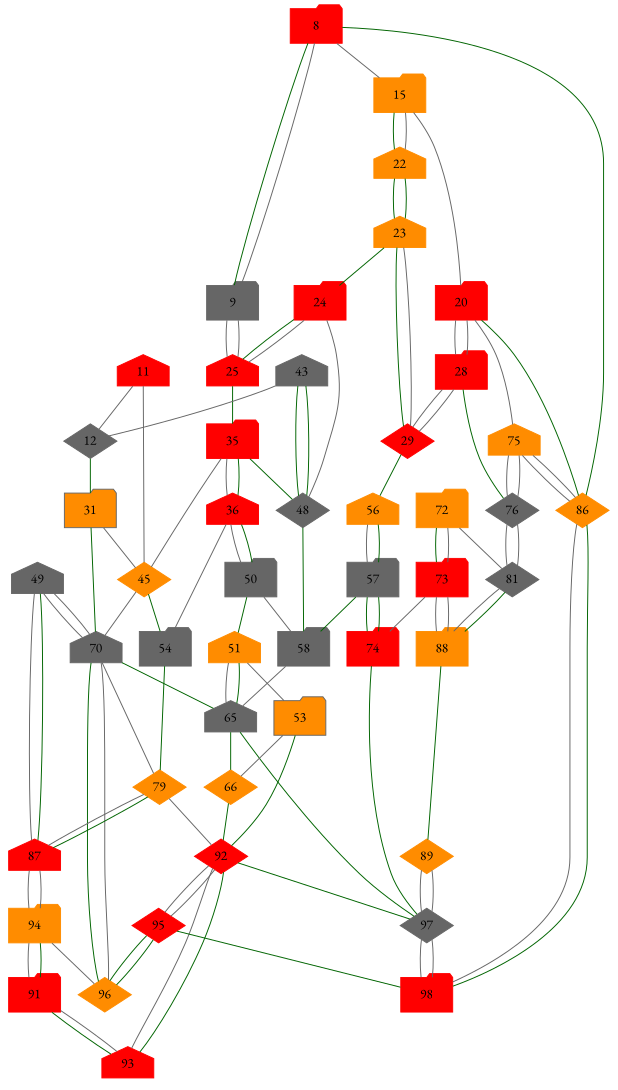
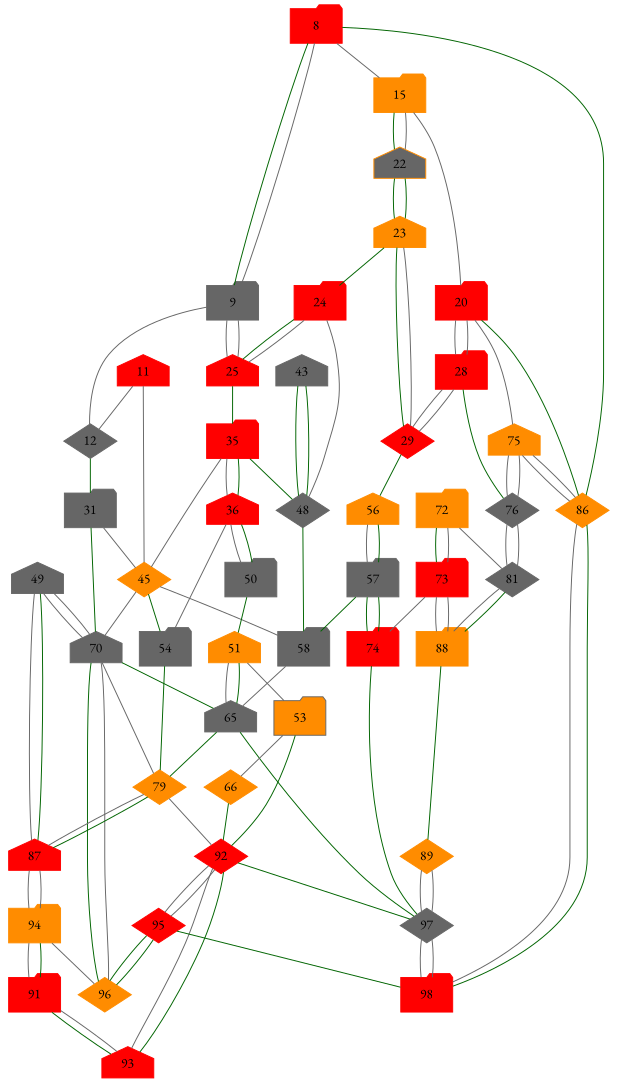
(400, 164) -> (400, 164)
(193, 414) -> (122, 342)
(90, 510) -> (90, 510)
(277, 614) -> (219, 610)
(231, 751) -> (193, 754)
